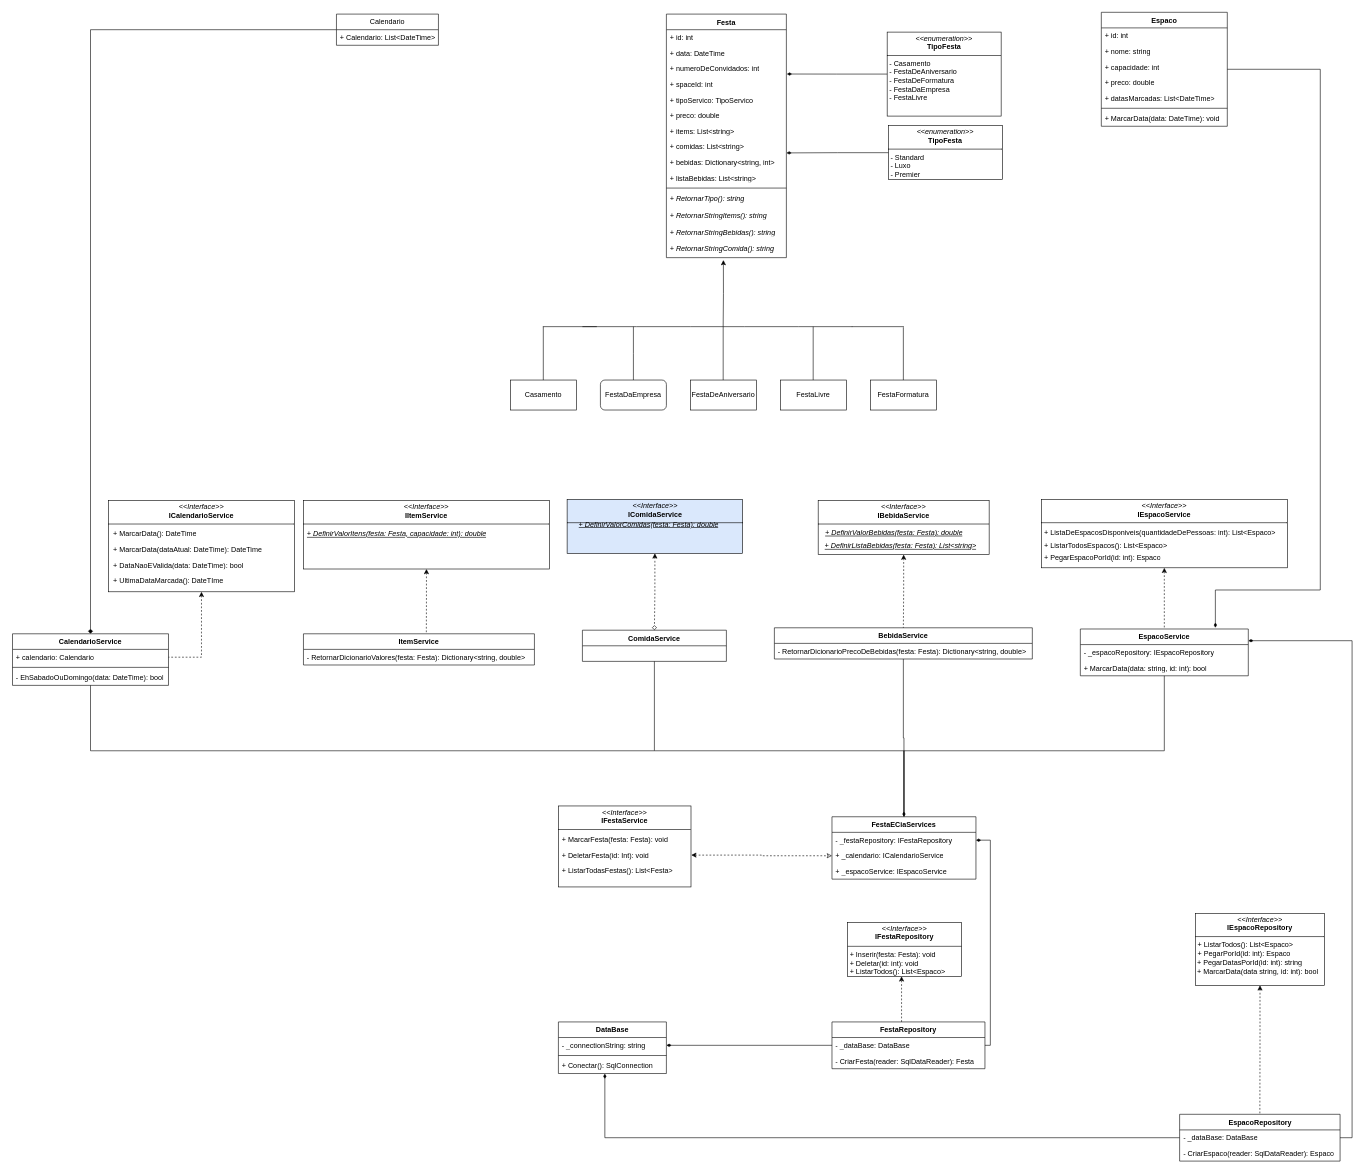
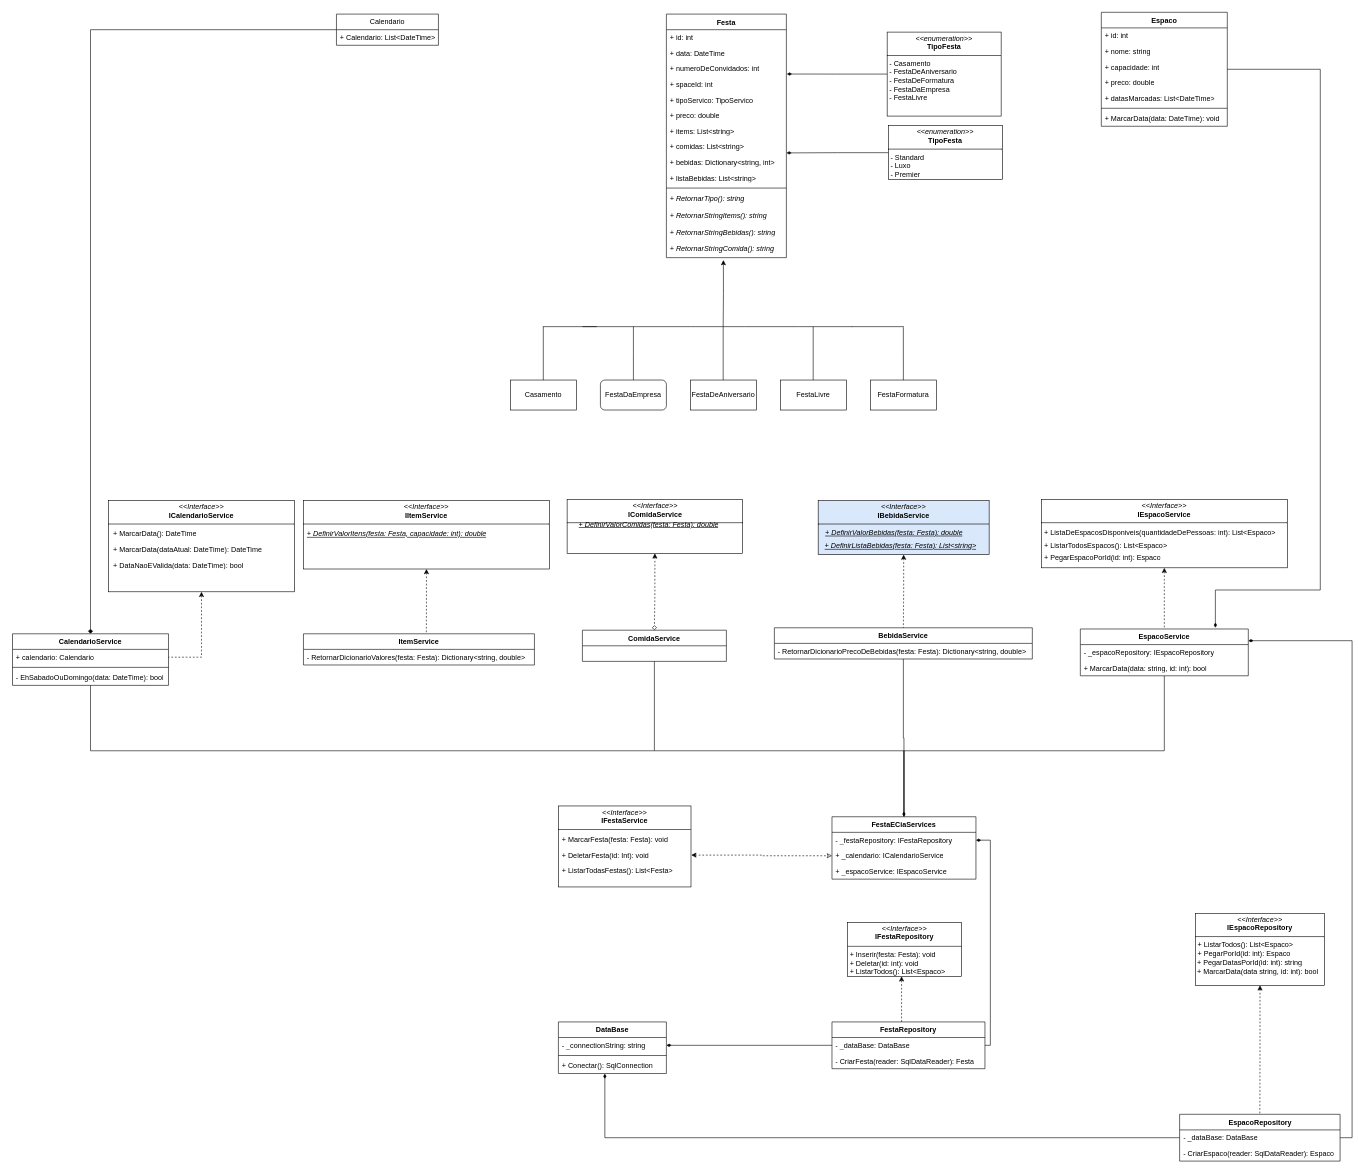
(655, 527) -> (655, 527)
(904, 528) -> (904, 528)
(188, 581) -> none
